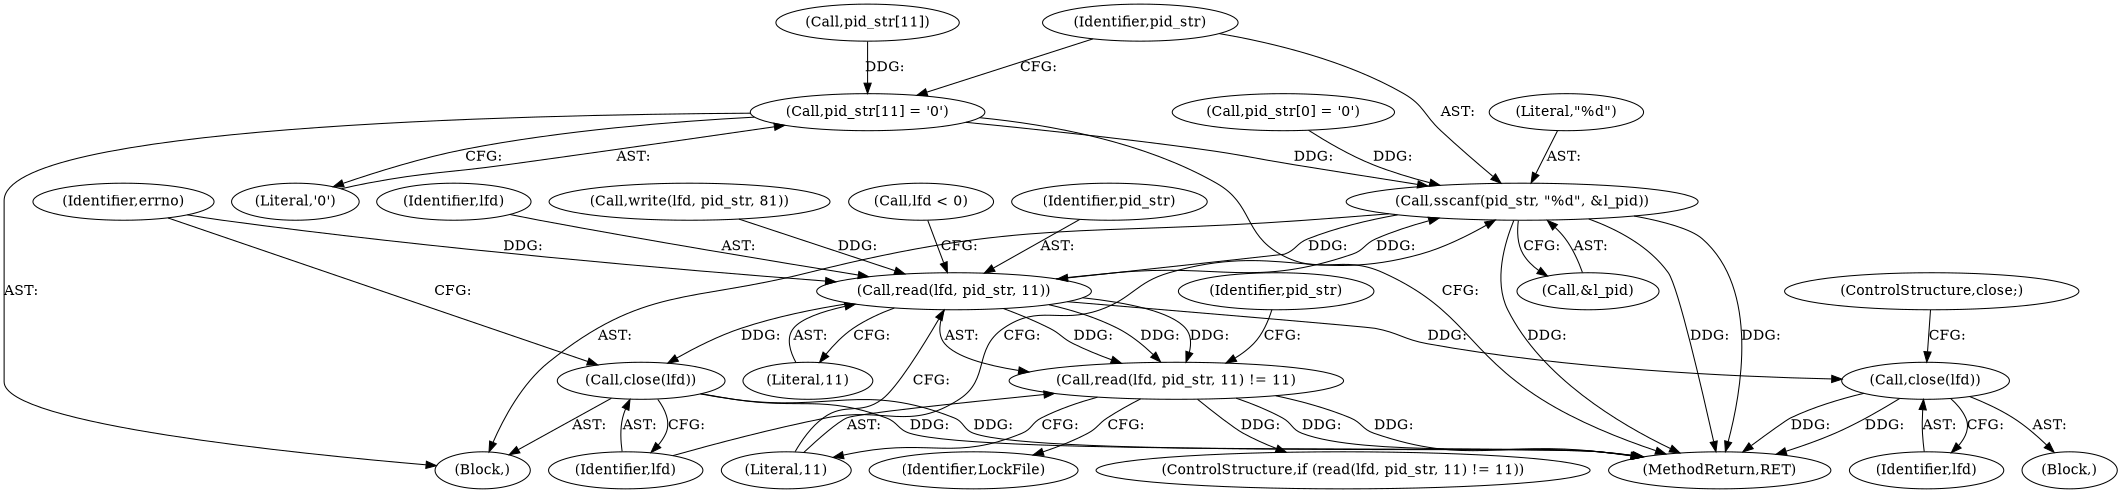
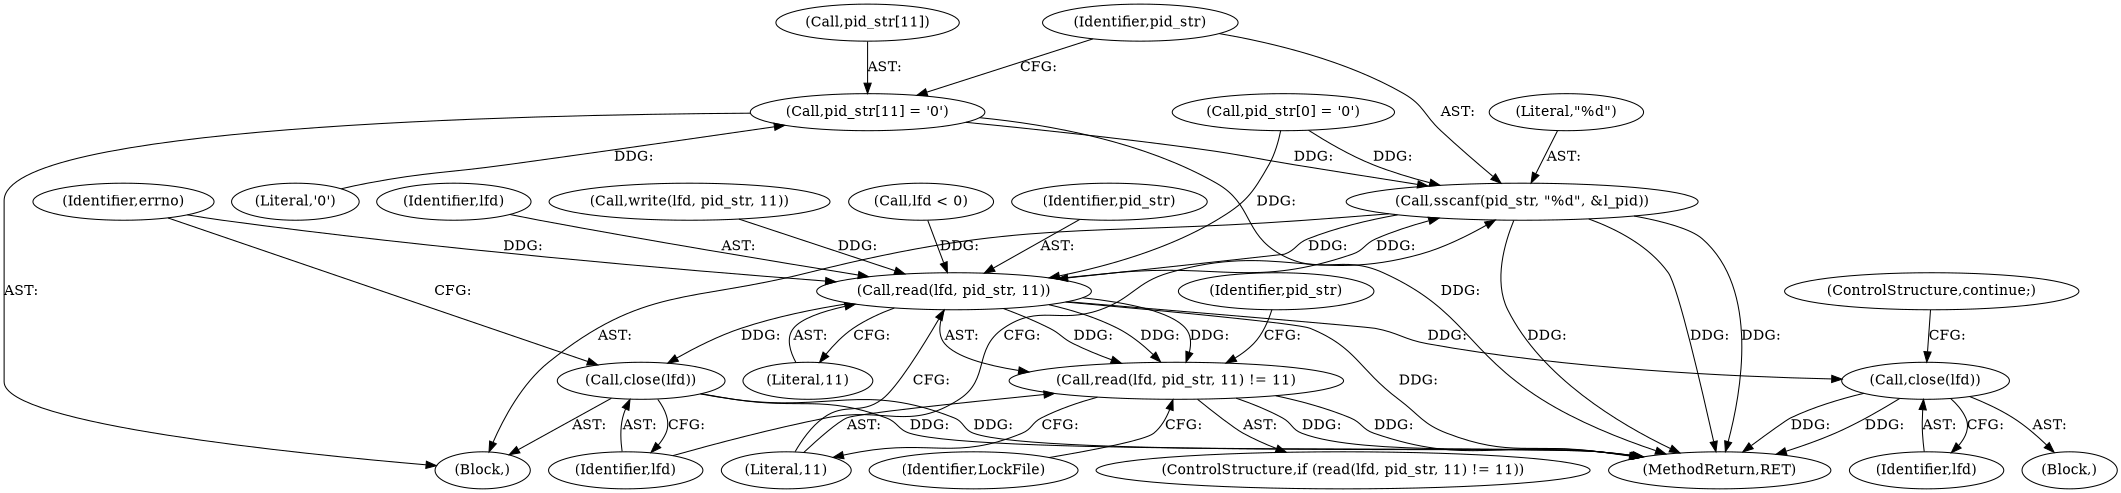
(887, 67) -> (887, 67)
(546, 136) -> none
(636, 157) -> (636, 157)
(690, 202) -> (690, 202)
none -> (1193, 233)
(962, 246) -> (962, 246)
(1463, 291) -> (1463, 291)
(1588, 291) -> none
(1932, 291) -> (1932, 291)
none -> (1357, 359)
(1263, 426) -> (1263, 426)
(1094, 429) -> (1136, 440)
